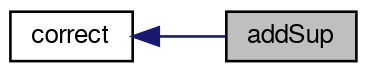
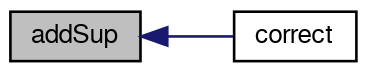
(192, 36) -> (201, 36)
